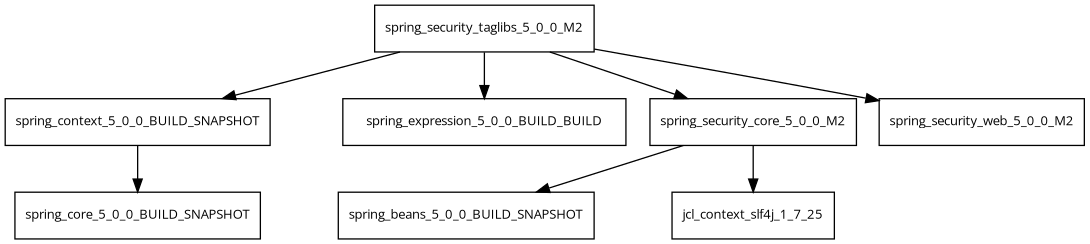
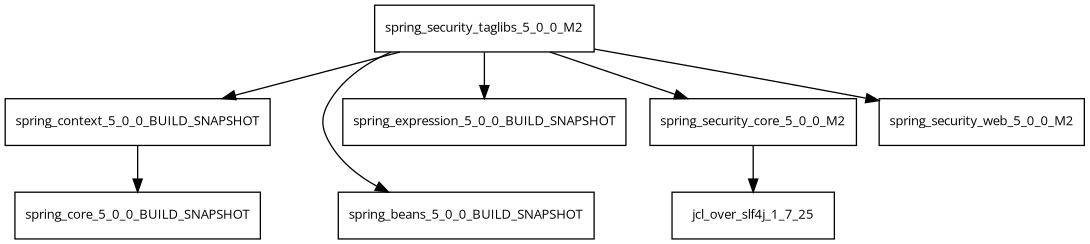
(484, 122) -> (484, 122)
(616, 167) -> (324, 114)
(753, 216) -> (753, 216)
